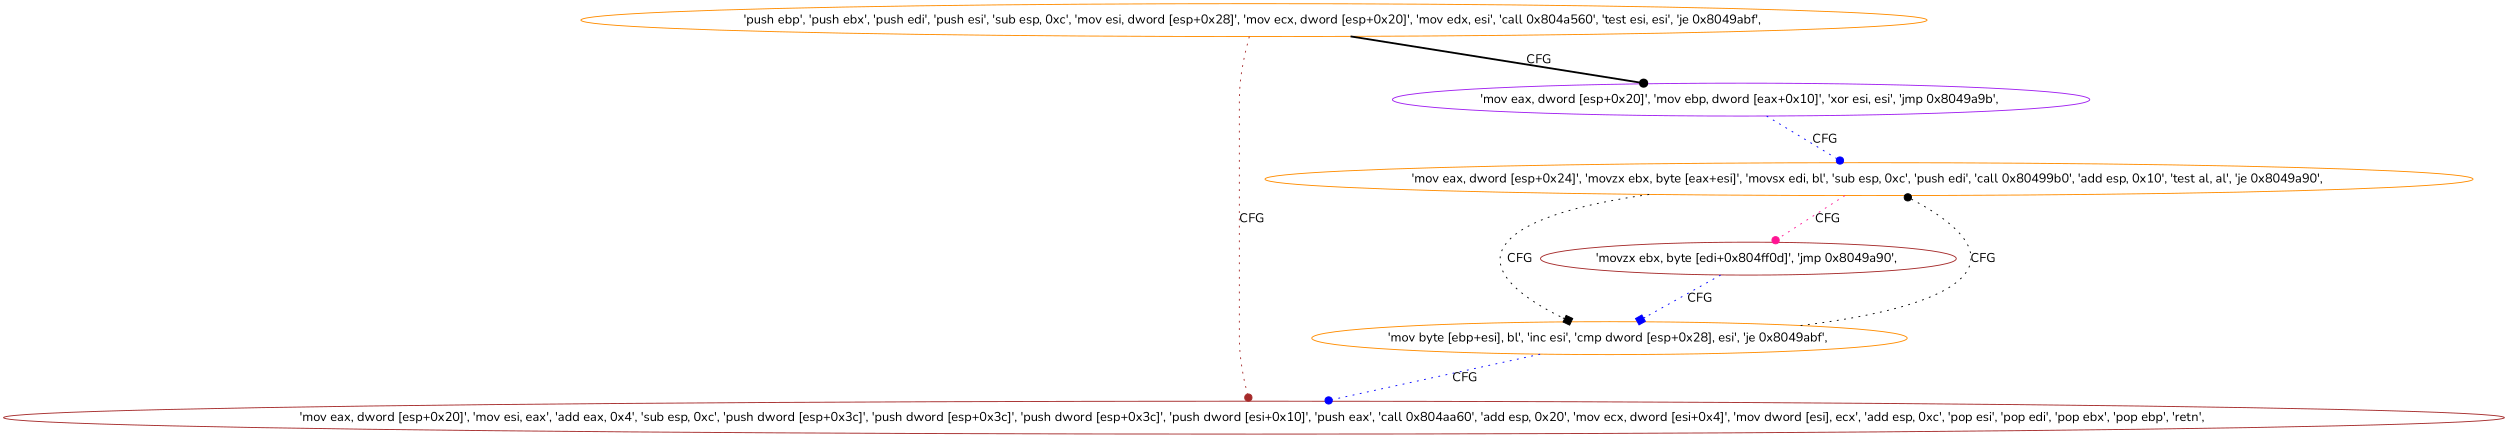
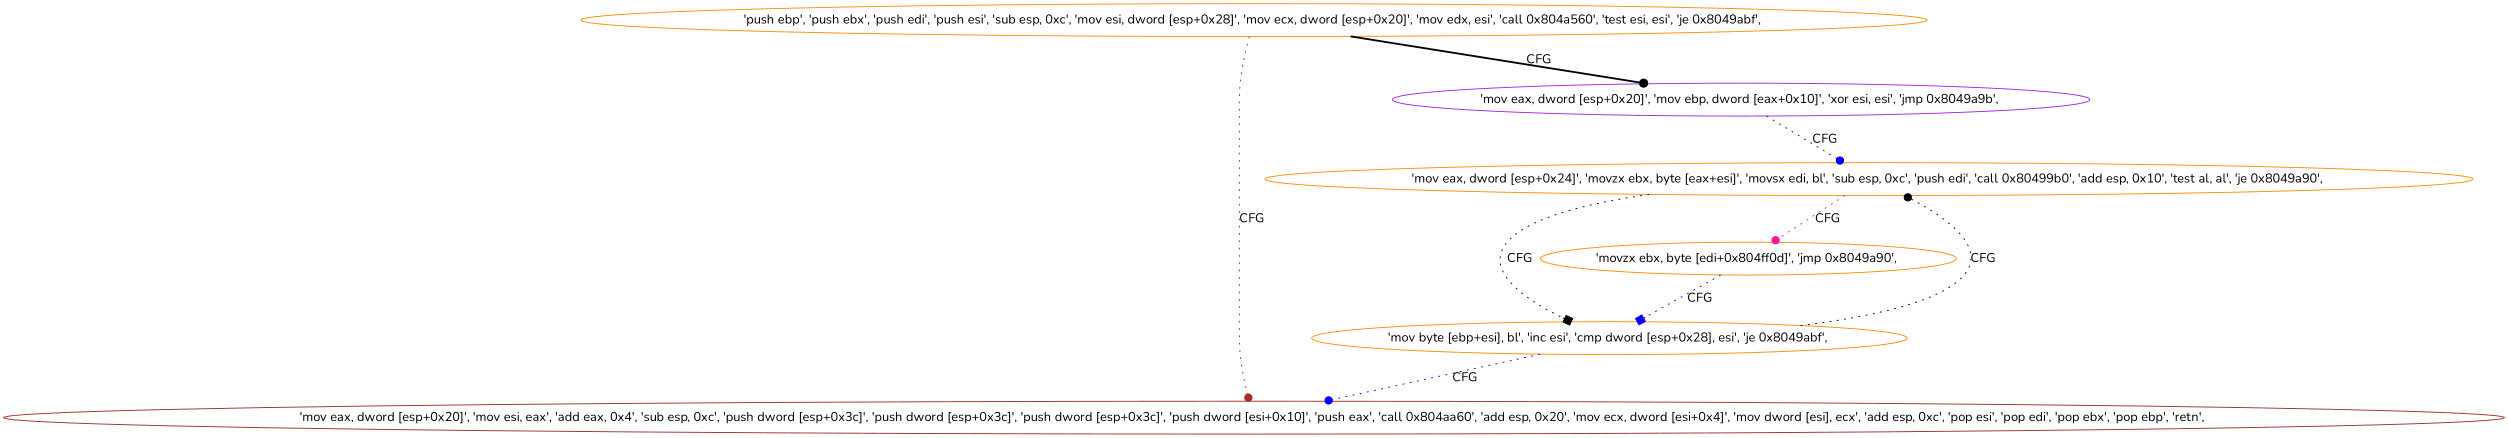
(1748, 259) -> (1748, 259)
